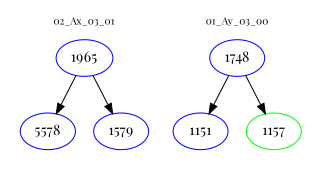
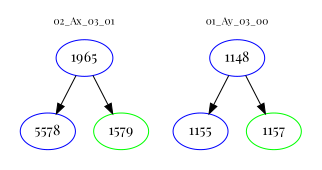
(237, 58) -> (237, 58)
(121, 131) -> (121, 131)
(201, 131) -> (201, 131)
